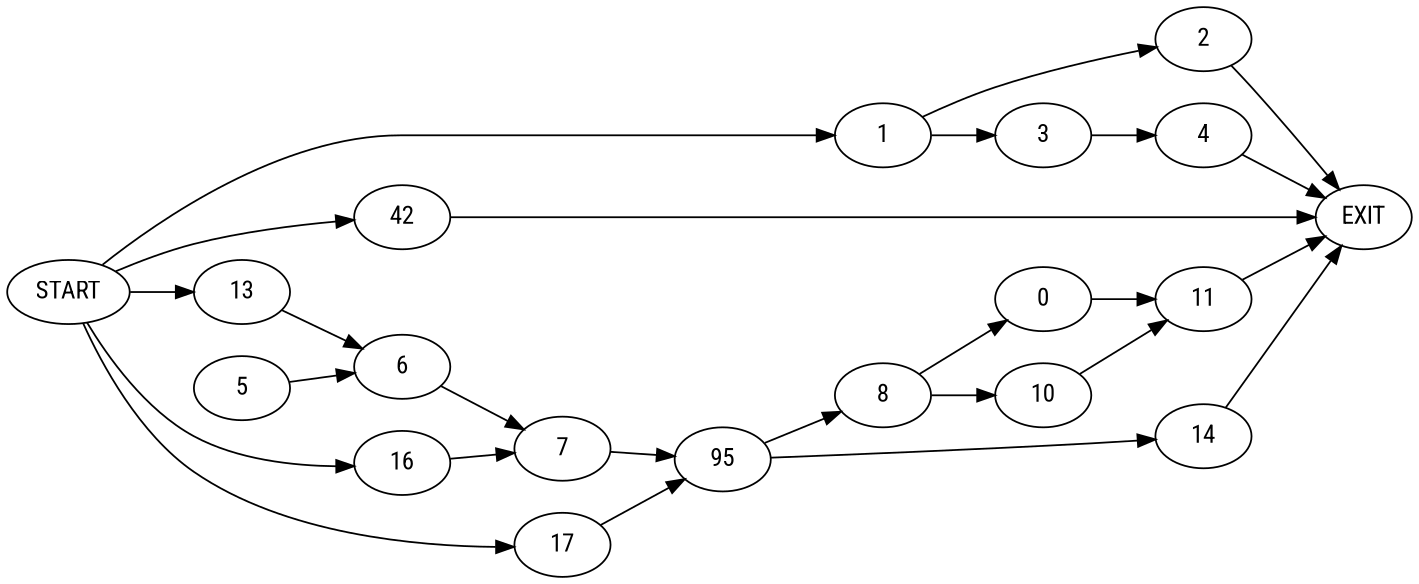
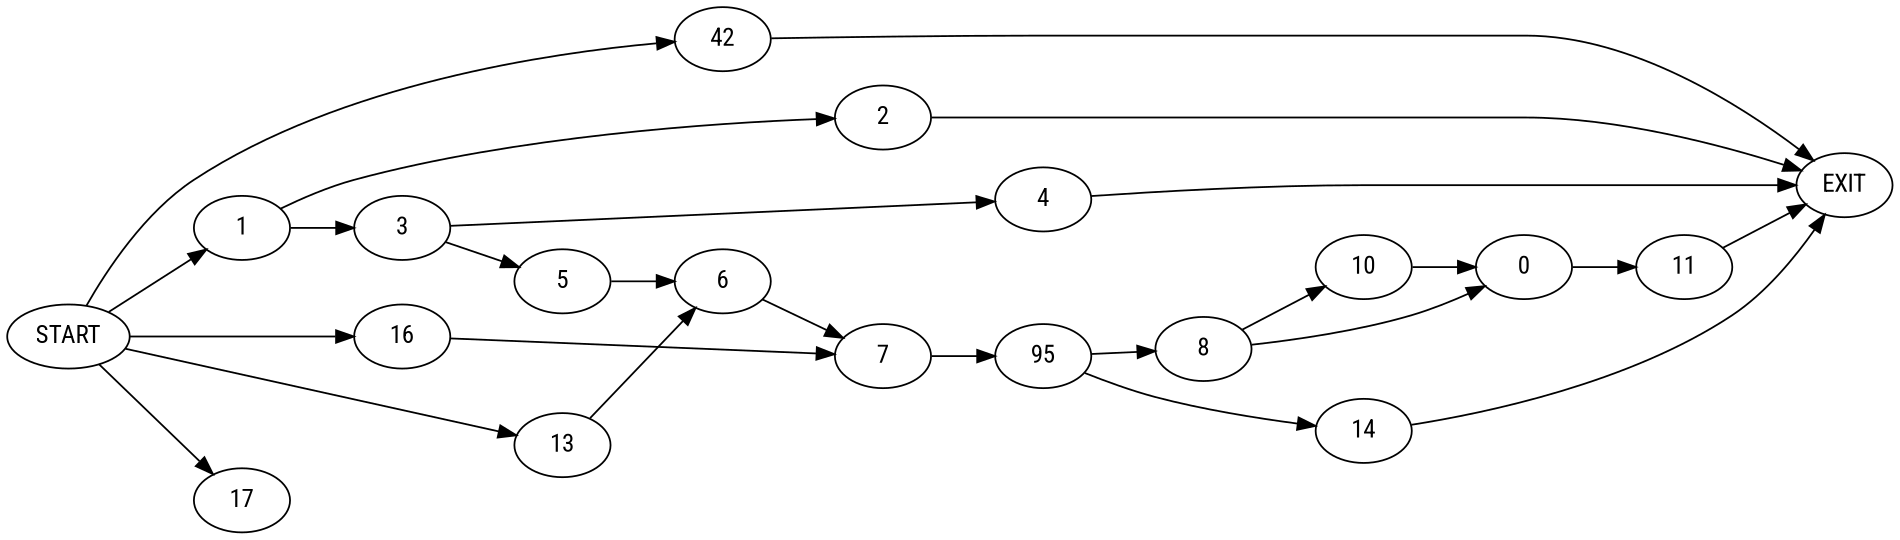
none -> (474, 252)
(1116, 352) -> (1435, 267)
(635, 506) -> none
